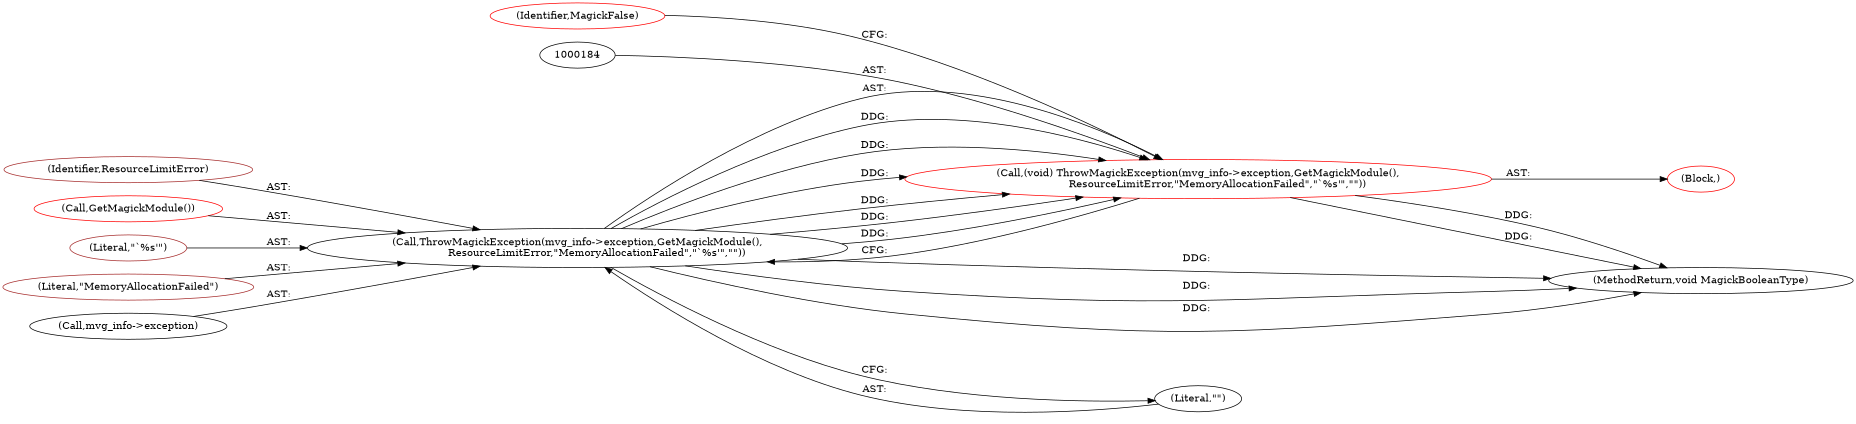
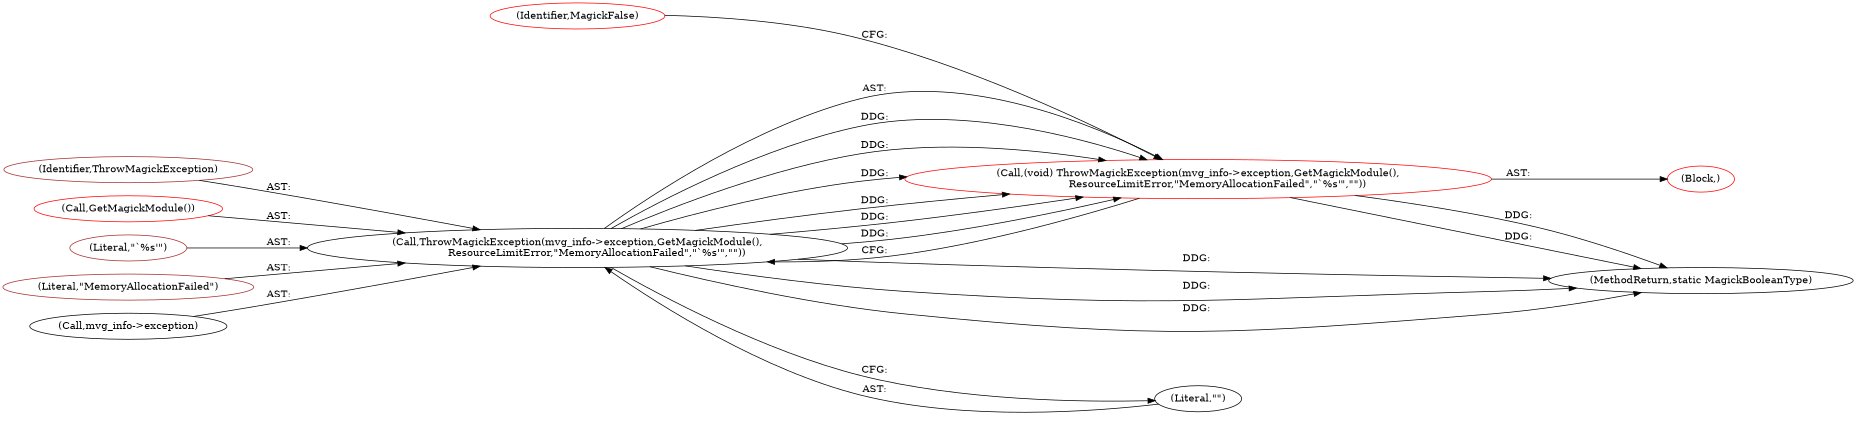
(577, 55) -> none
(128, 170) -> (128, 170)
(1701, 281) -> (1701, 281)
